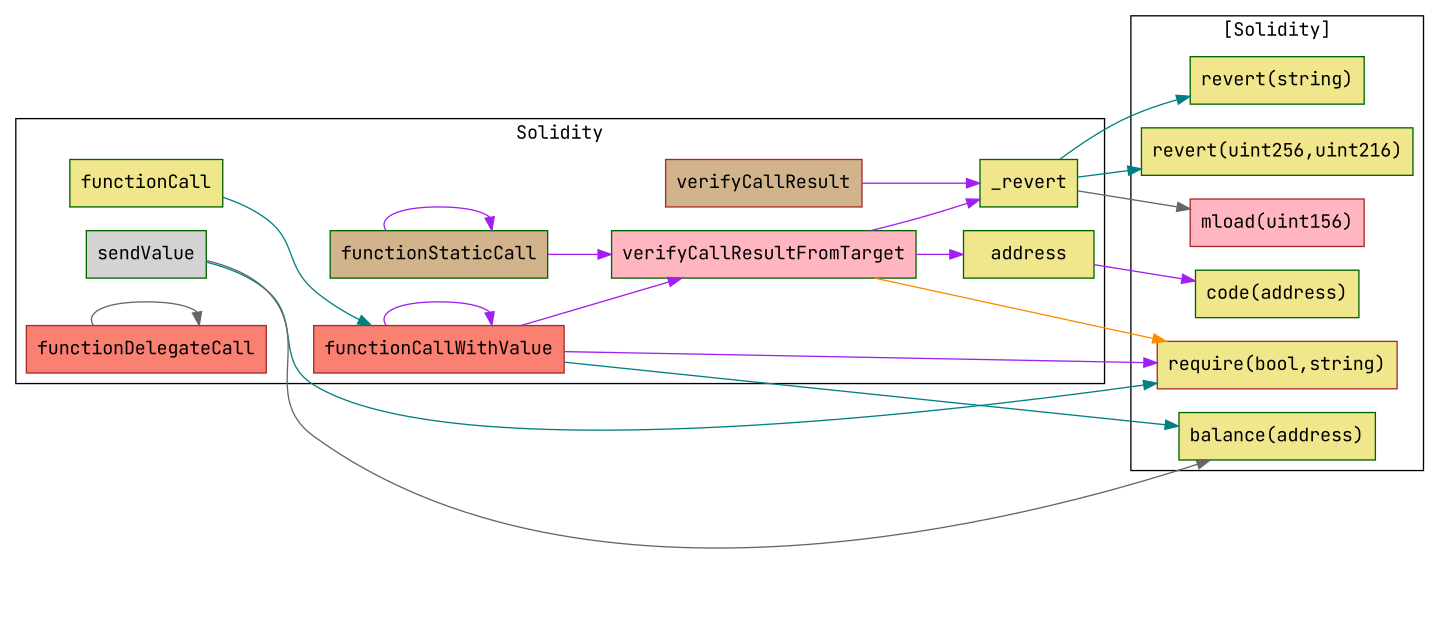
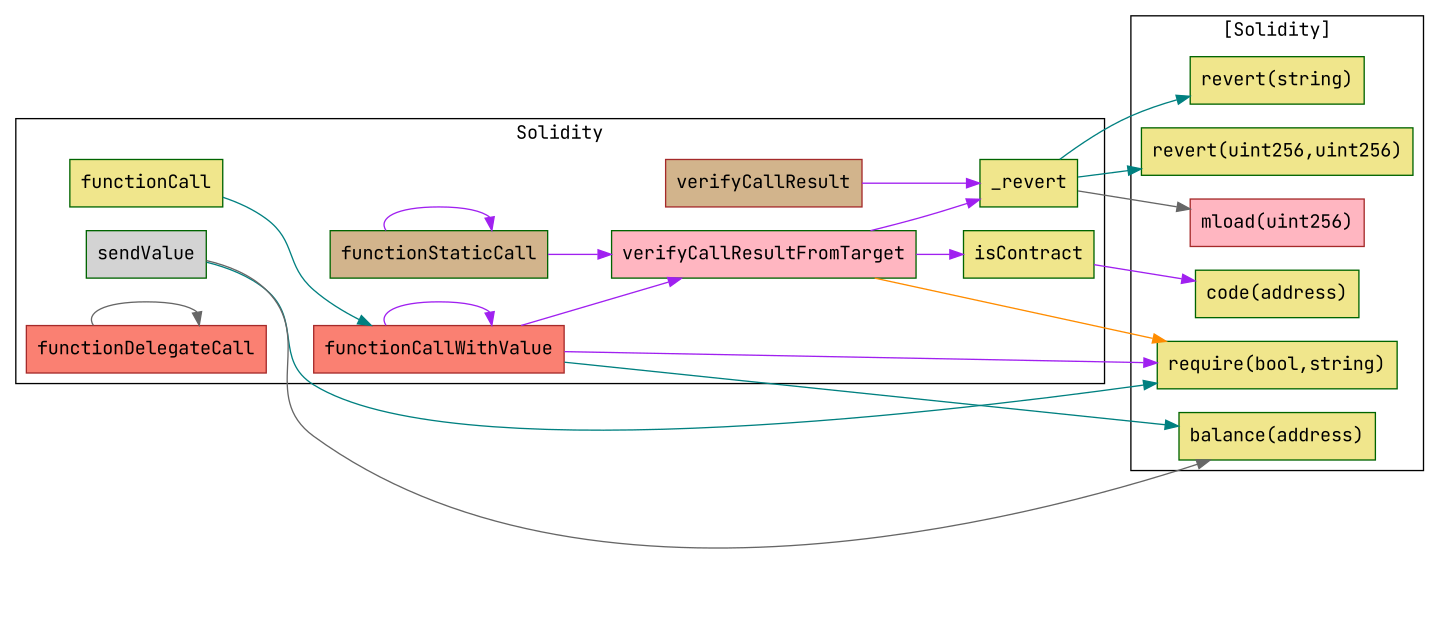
(1277, 152) -> (1277, 152)
(1277, 223) -> (1277, 223)
(1029, 254) -> (1029, 254)
(1277, 365) -> (1277, 365)
